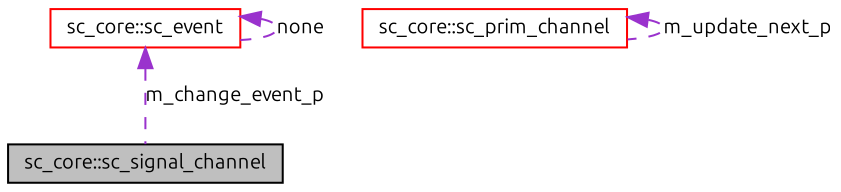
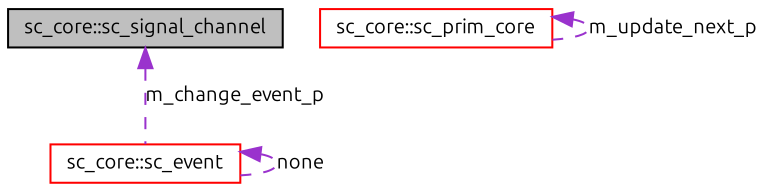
(495, 28) -> (436, 28)
(145, 106) -> (145, 106)
